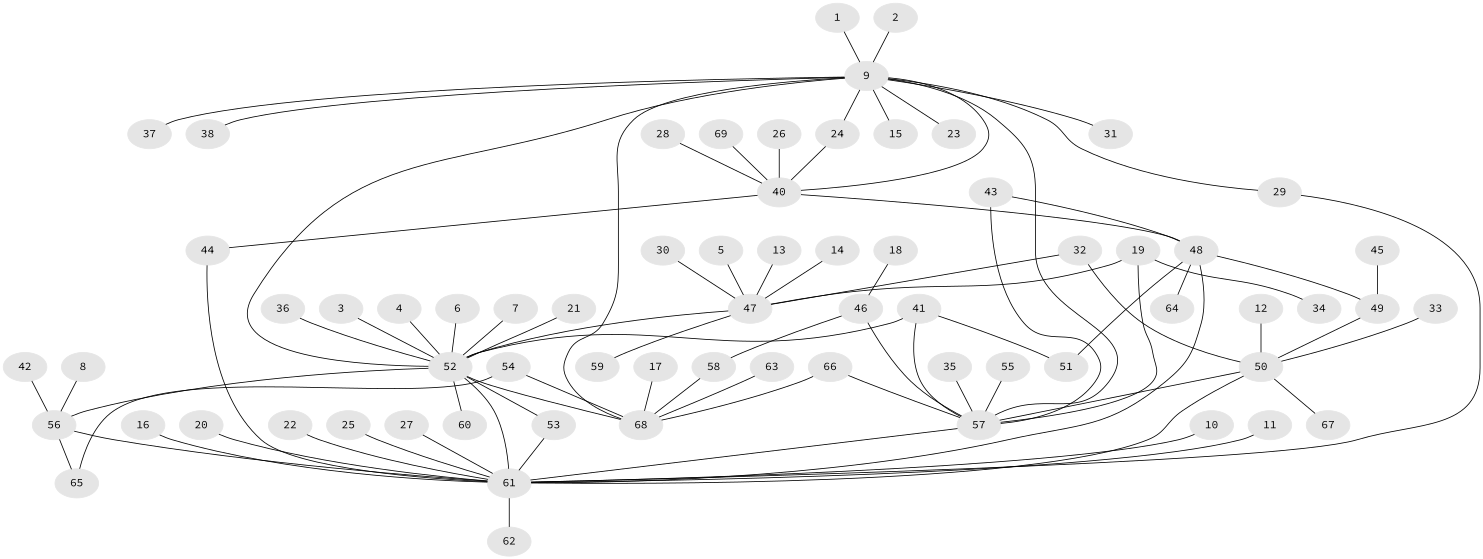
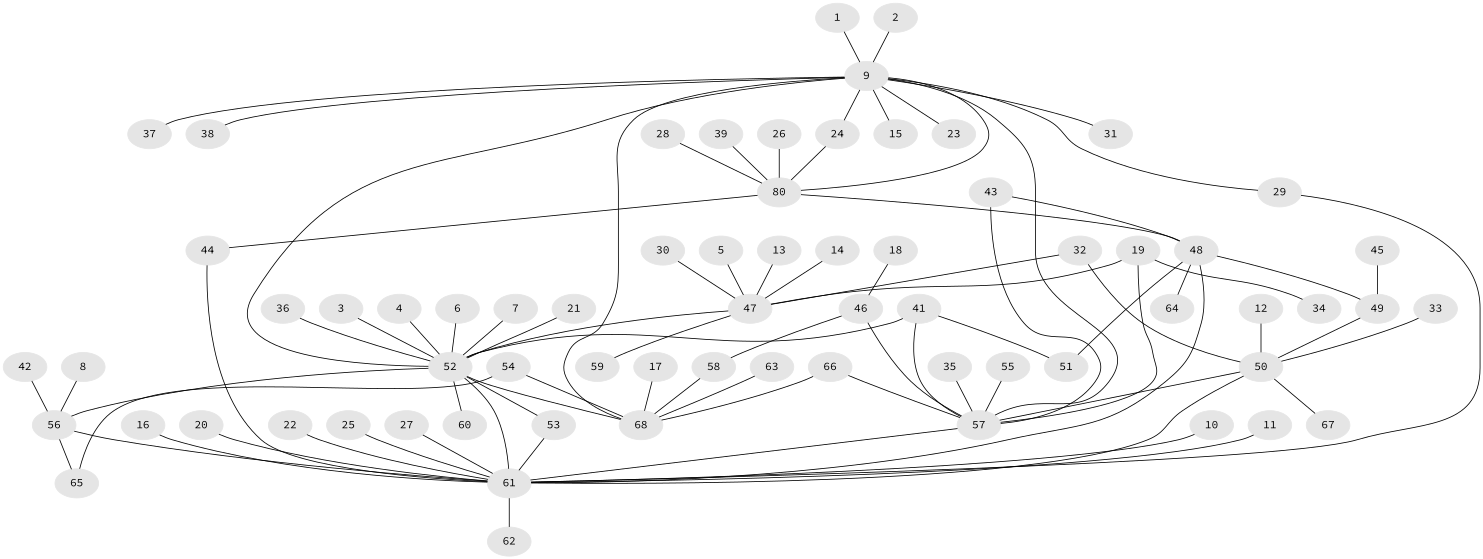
(721, 134) -> (721, 134)
(779, 192) -> (779, 192)
